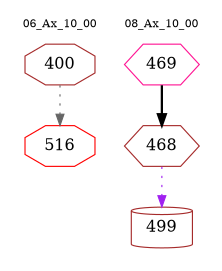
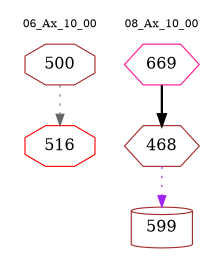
(60, 65) -> (60, 65)
(162, 65) -> (162, 65)
(162, 228) -> (162, 228)
